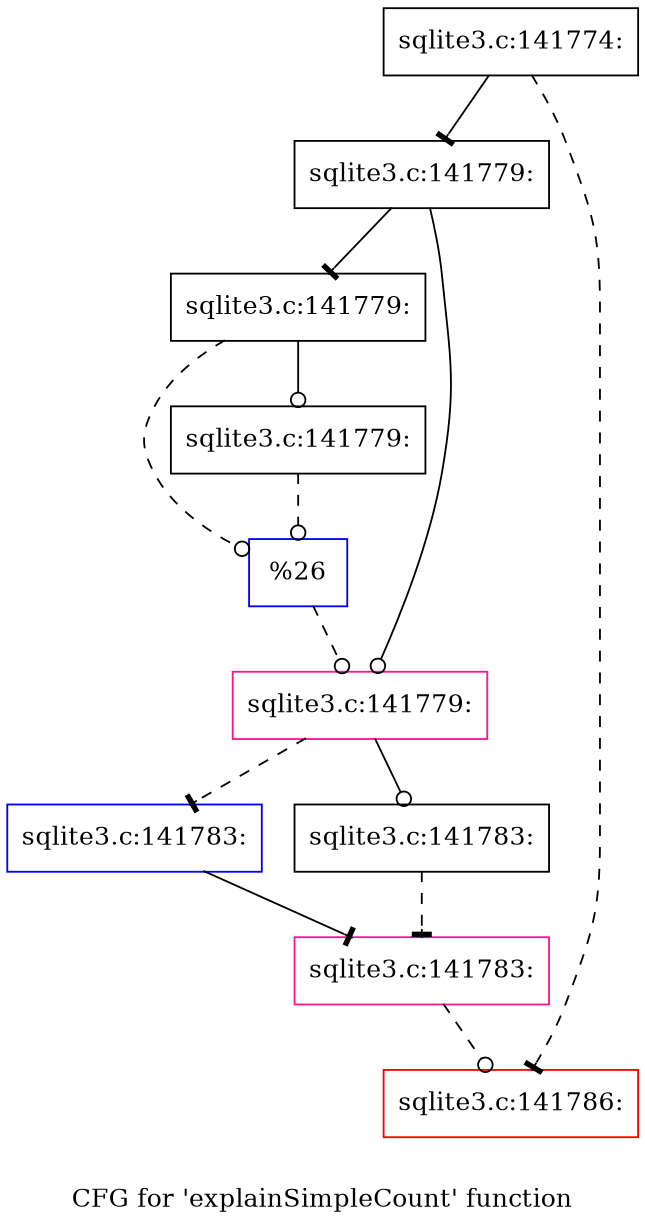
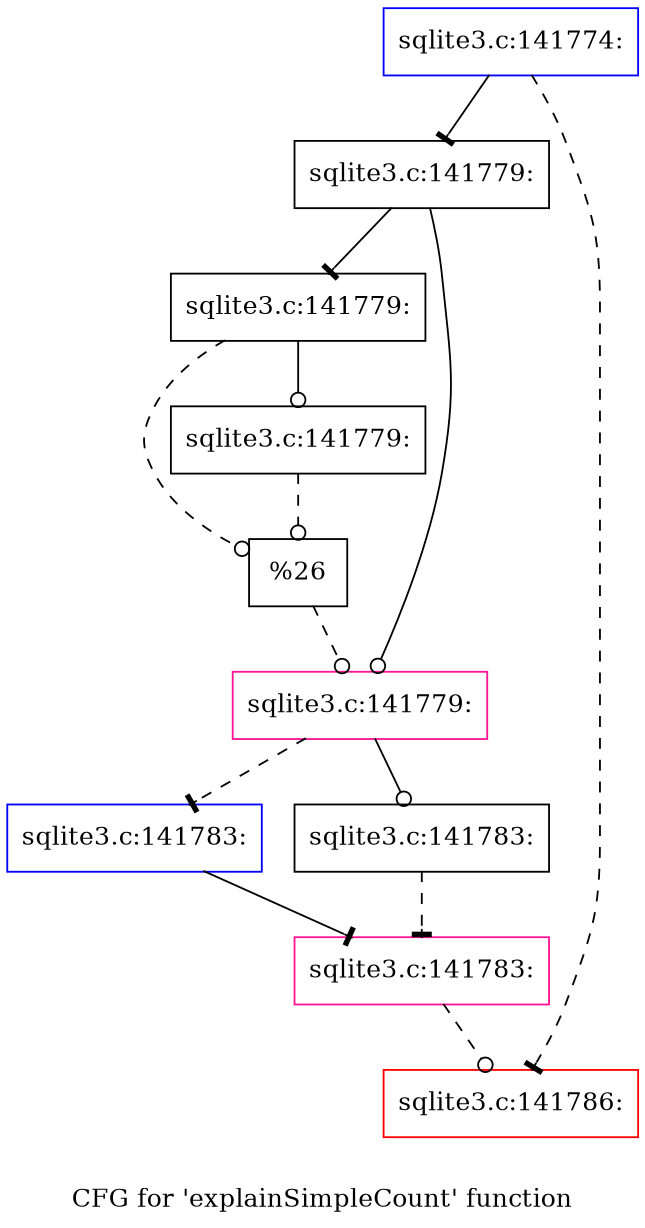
(511, 42) -> (511, 42)
(298, 573) -> (298, 573)
